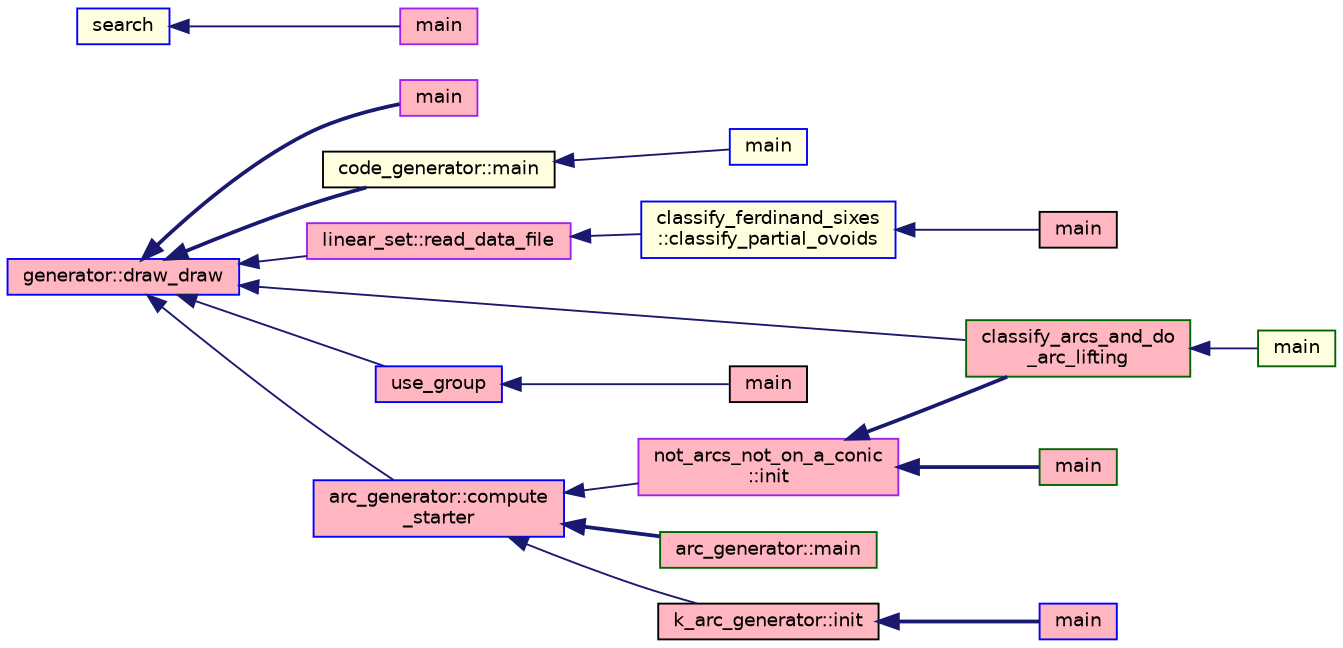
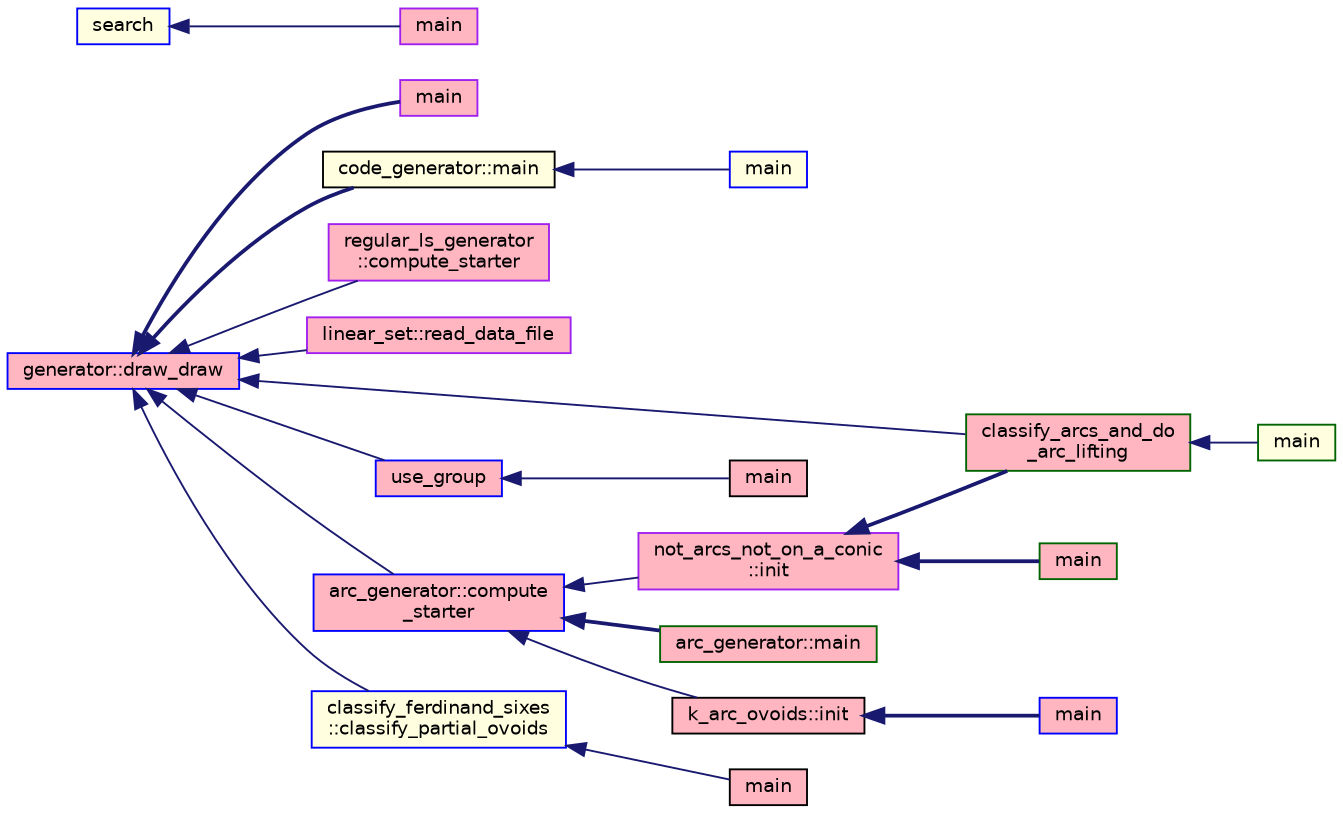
(616, 235) -> (235, 566)
none -> (439, 252)
(768, 622) -> (768, 716)
